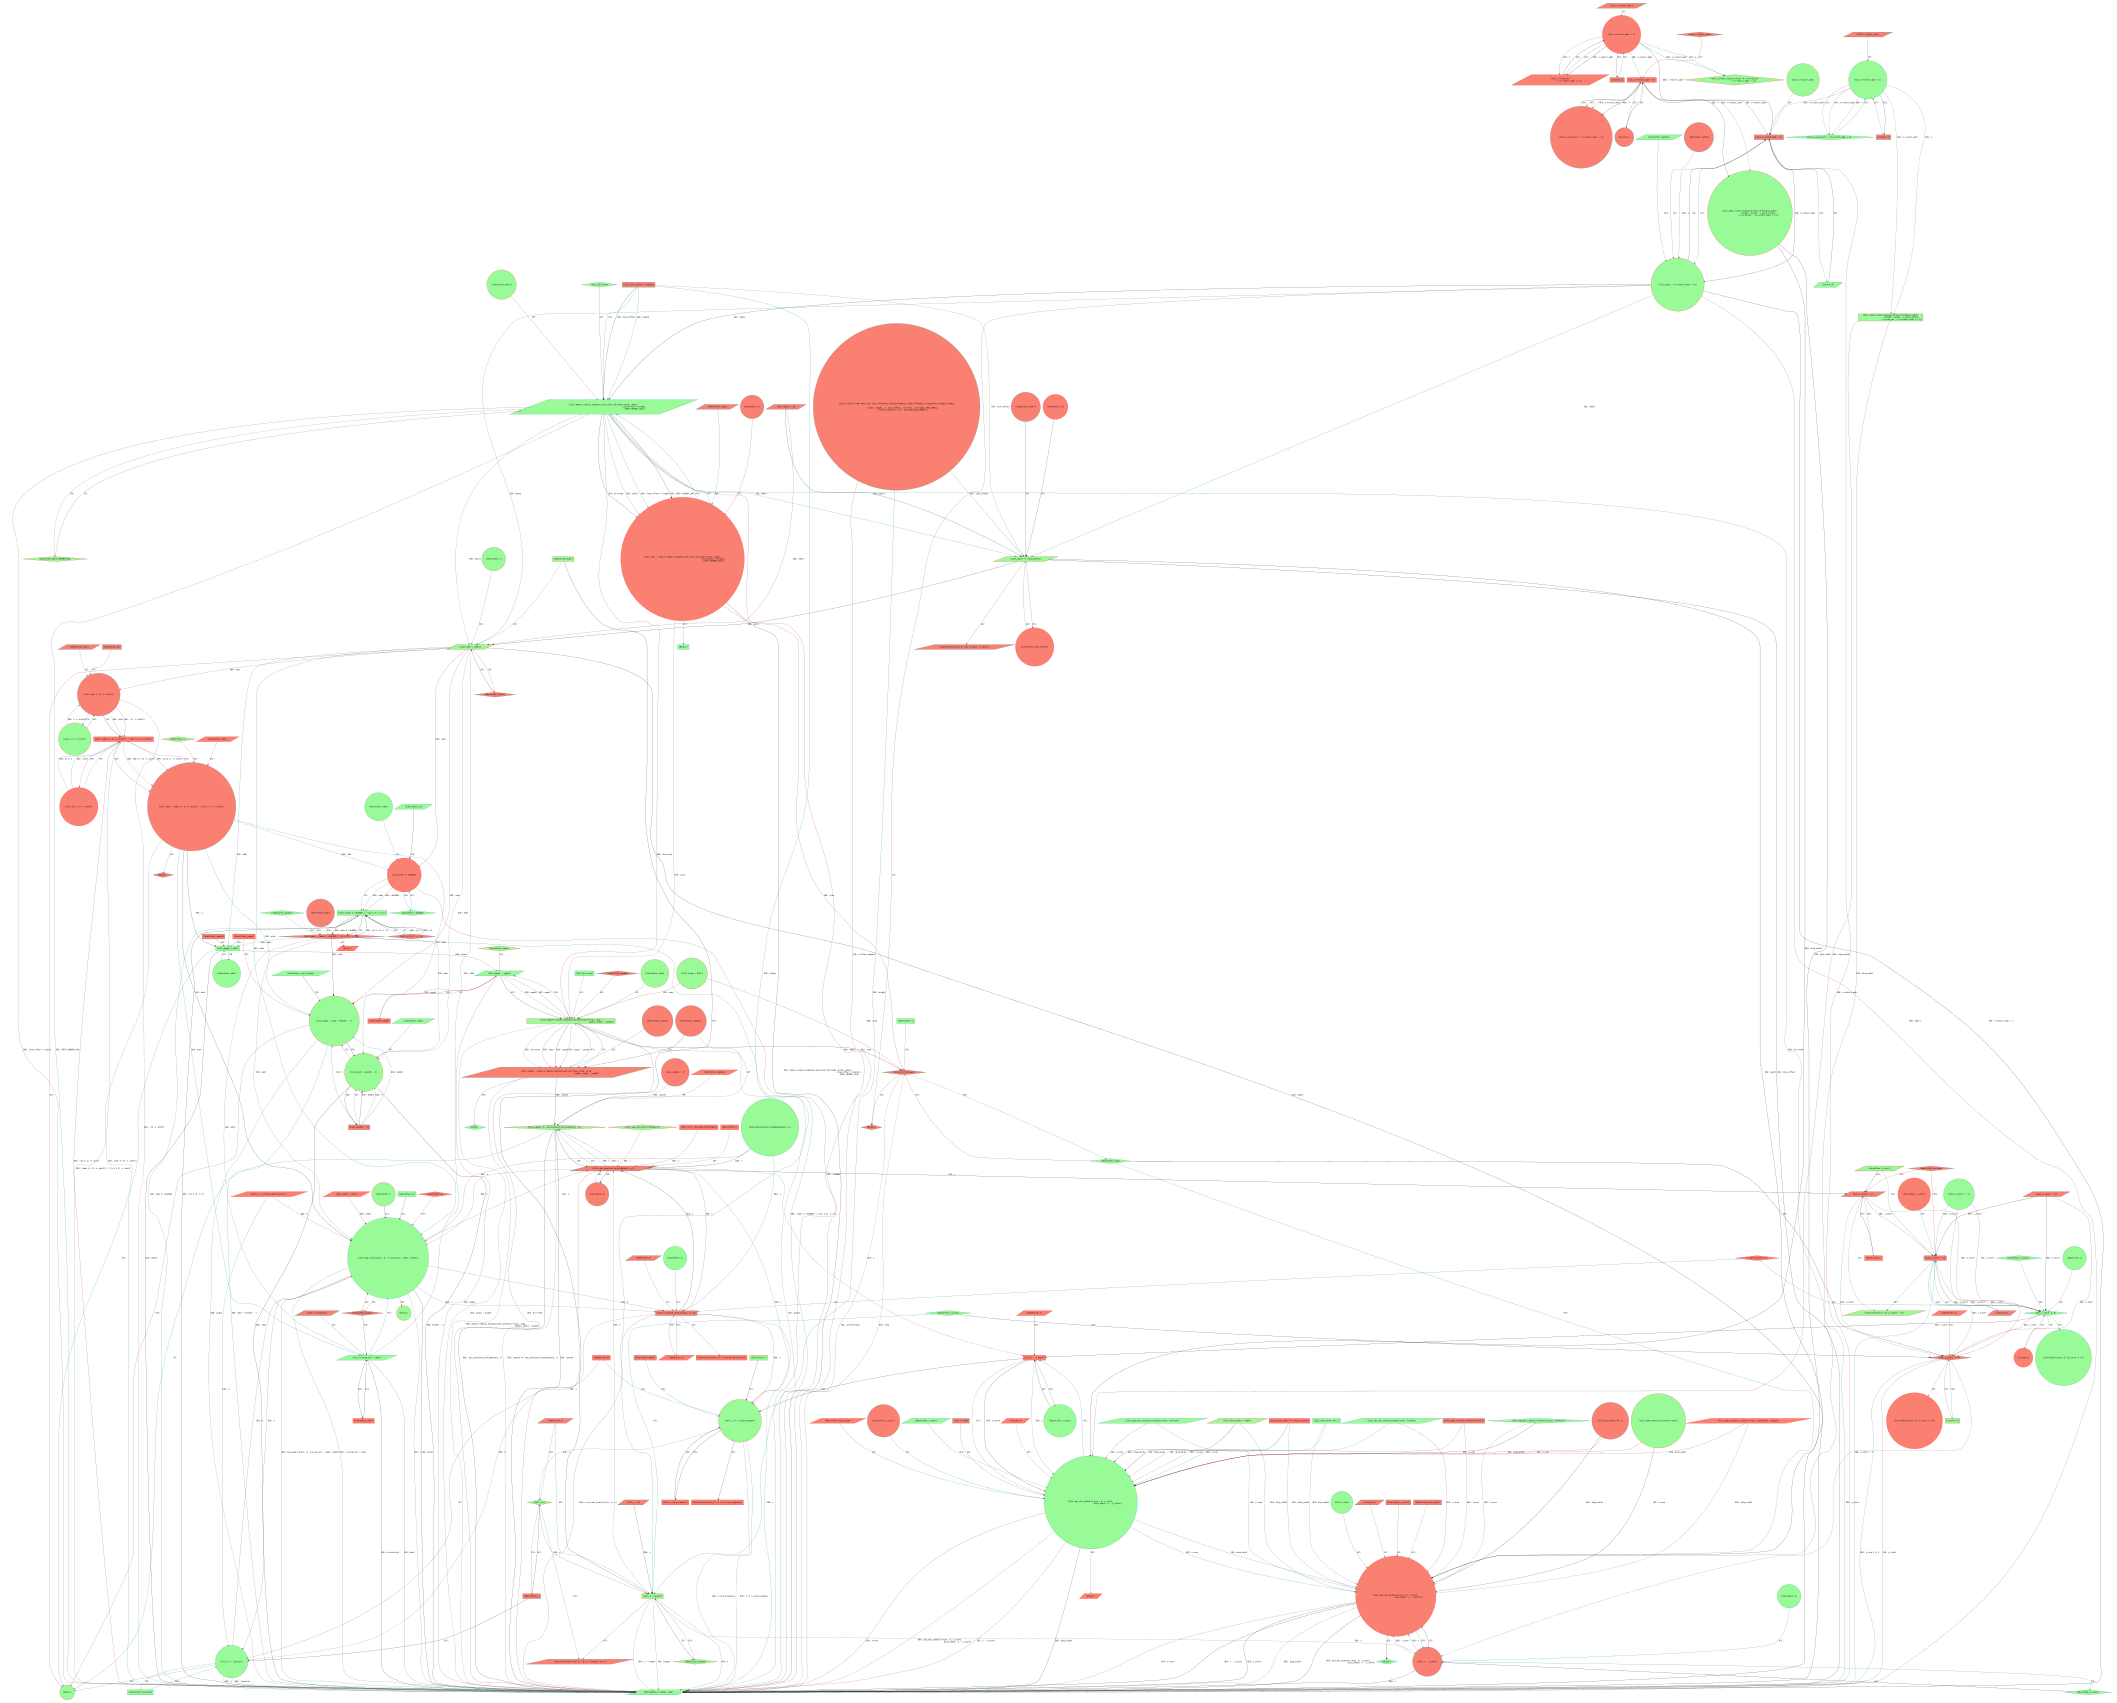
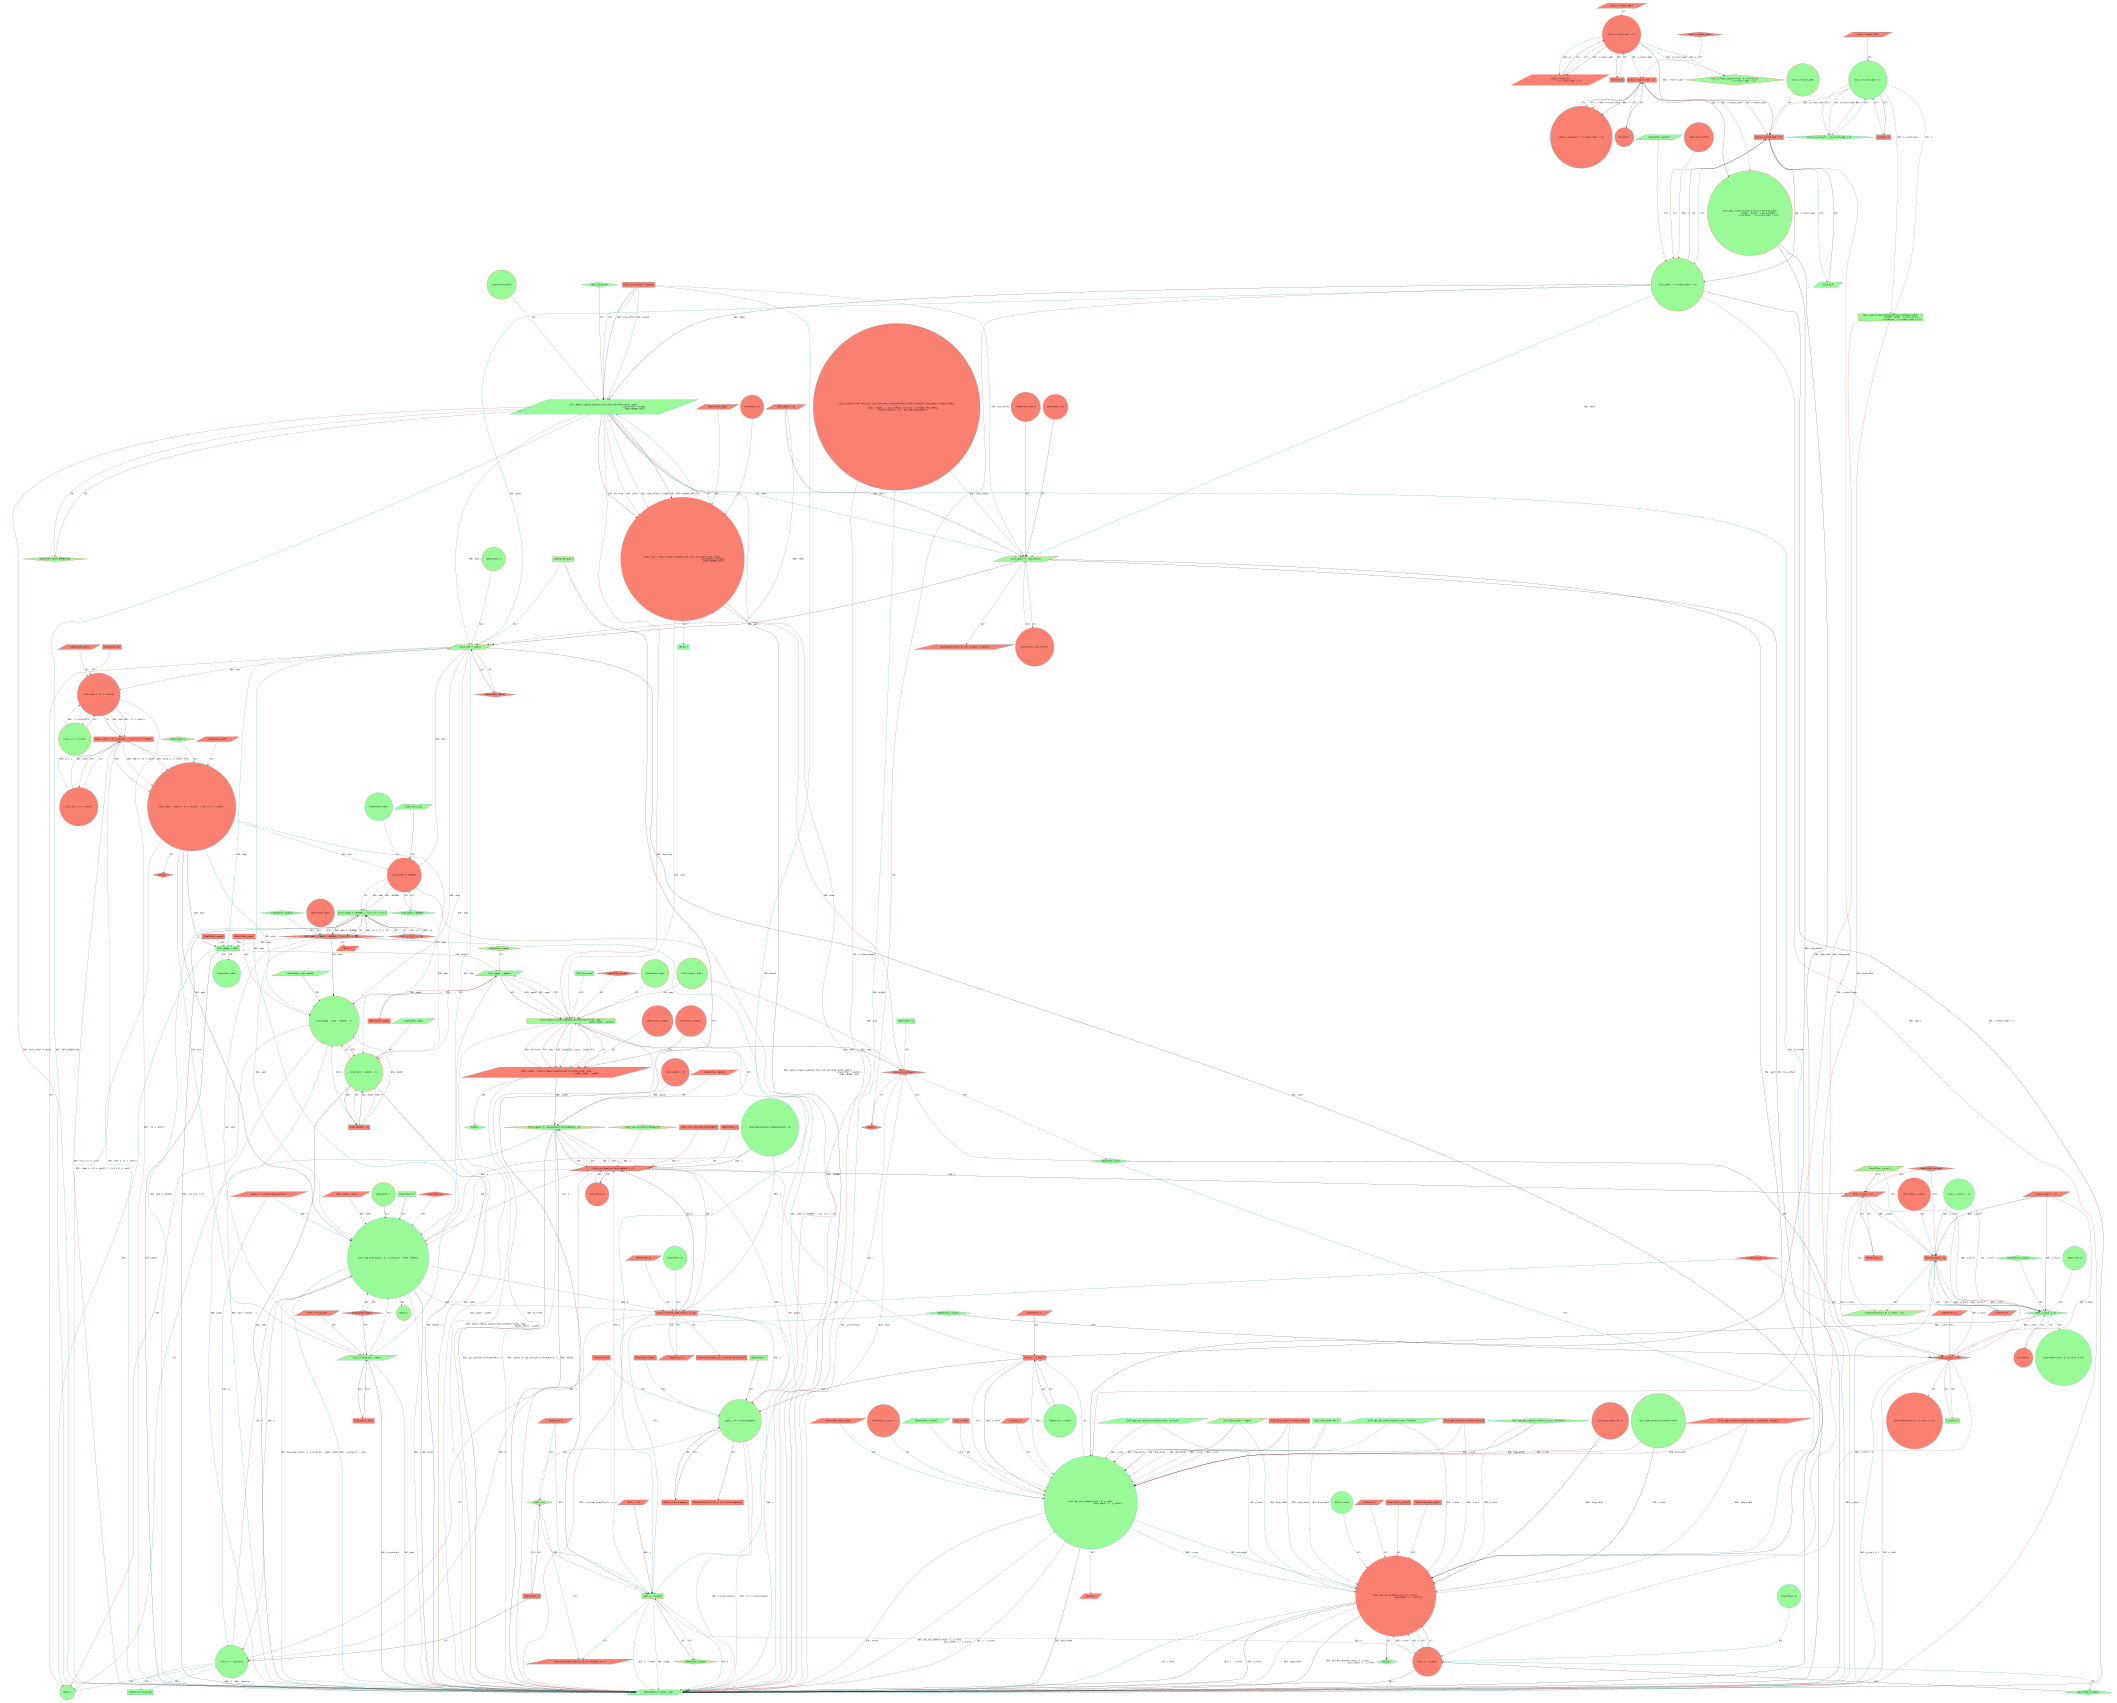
(199, 913) -> (199, 913)
(426, 991) -> (424, 990)
